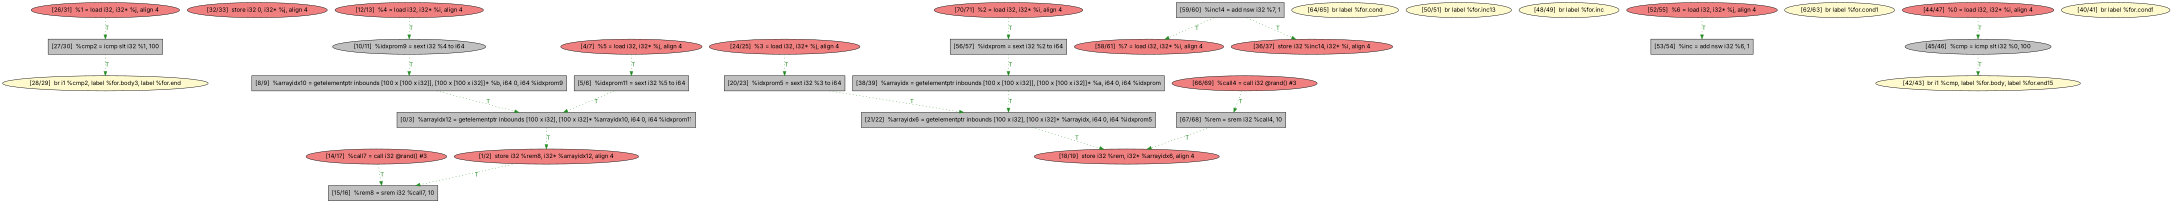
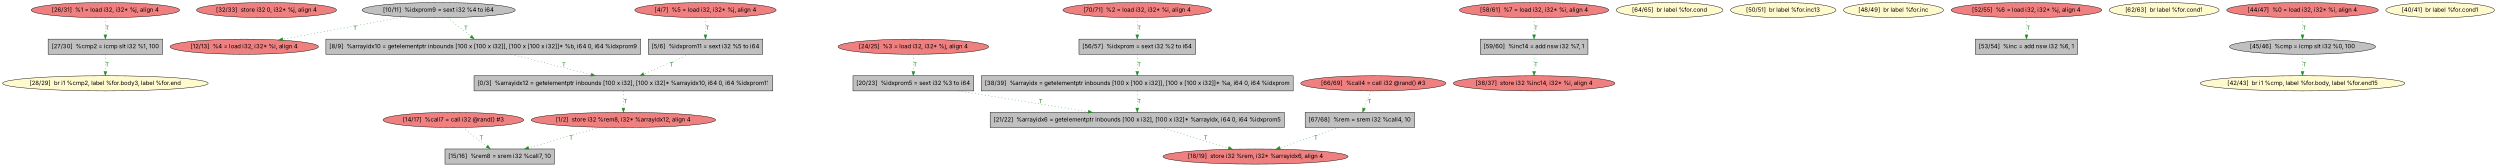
(409, 26) -> (343, 28)
(1191, 28) -> (1534, 26)
